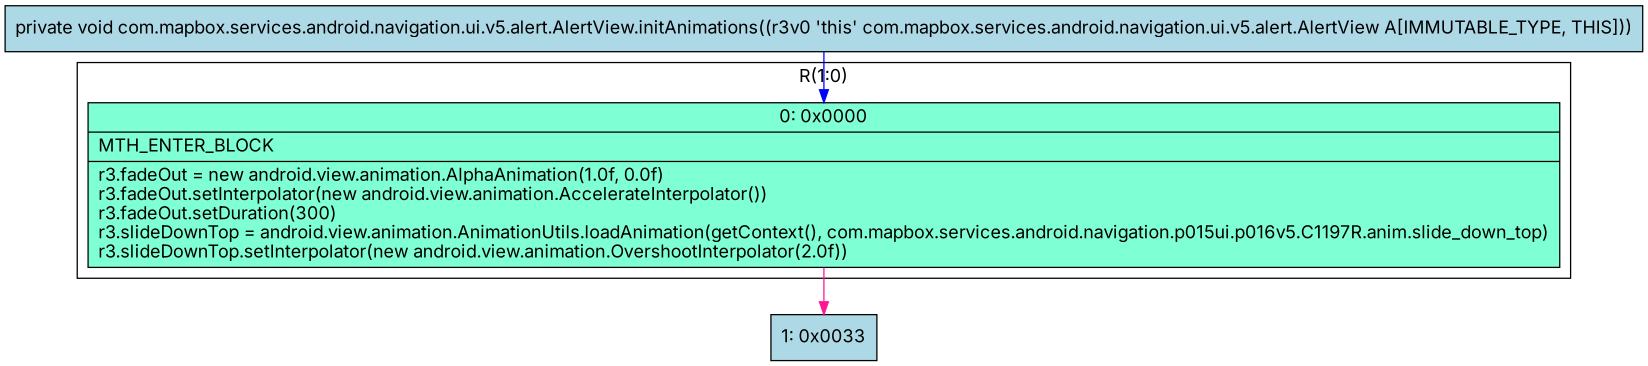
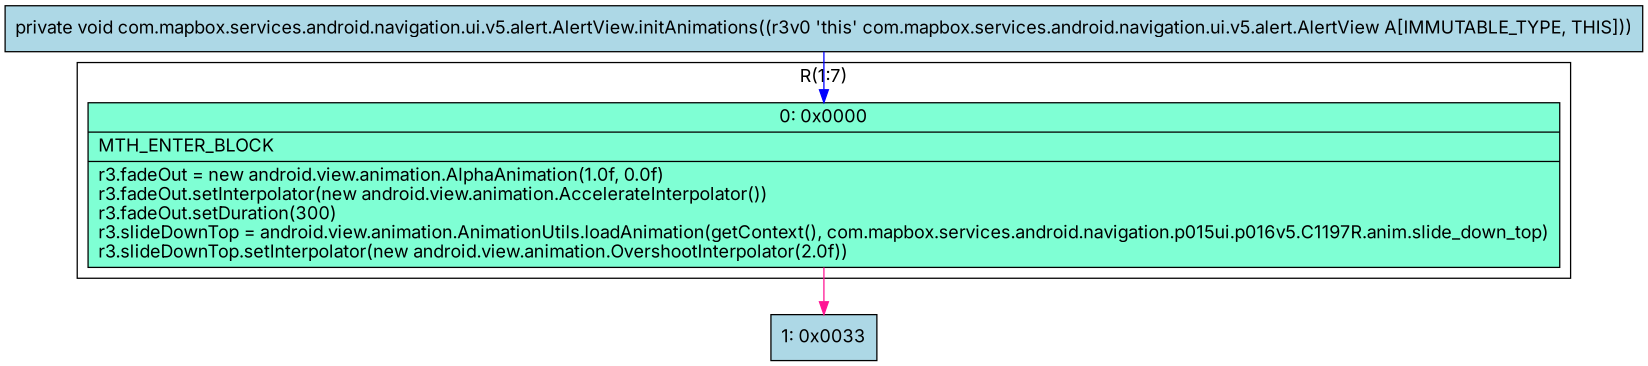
(824, 77) -> (824, 77)
